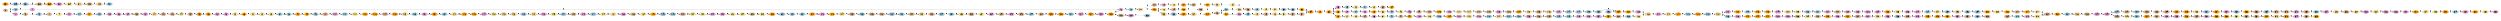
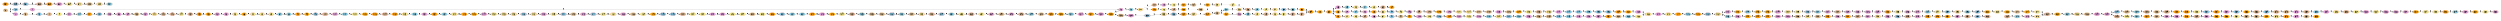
(1608, 9) -> (1603, 12)
(1158, 12) -> (1155, 15)
